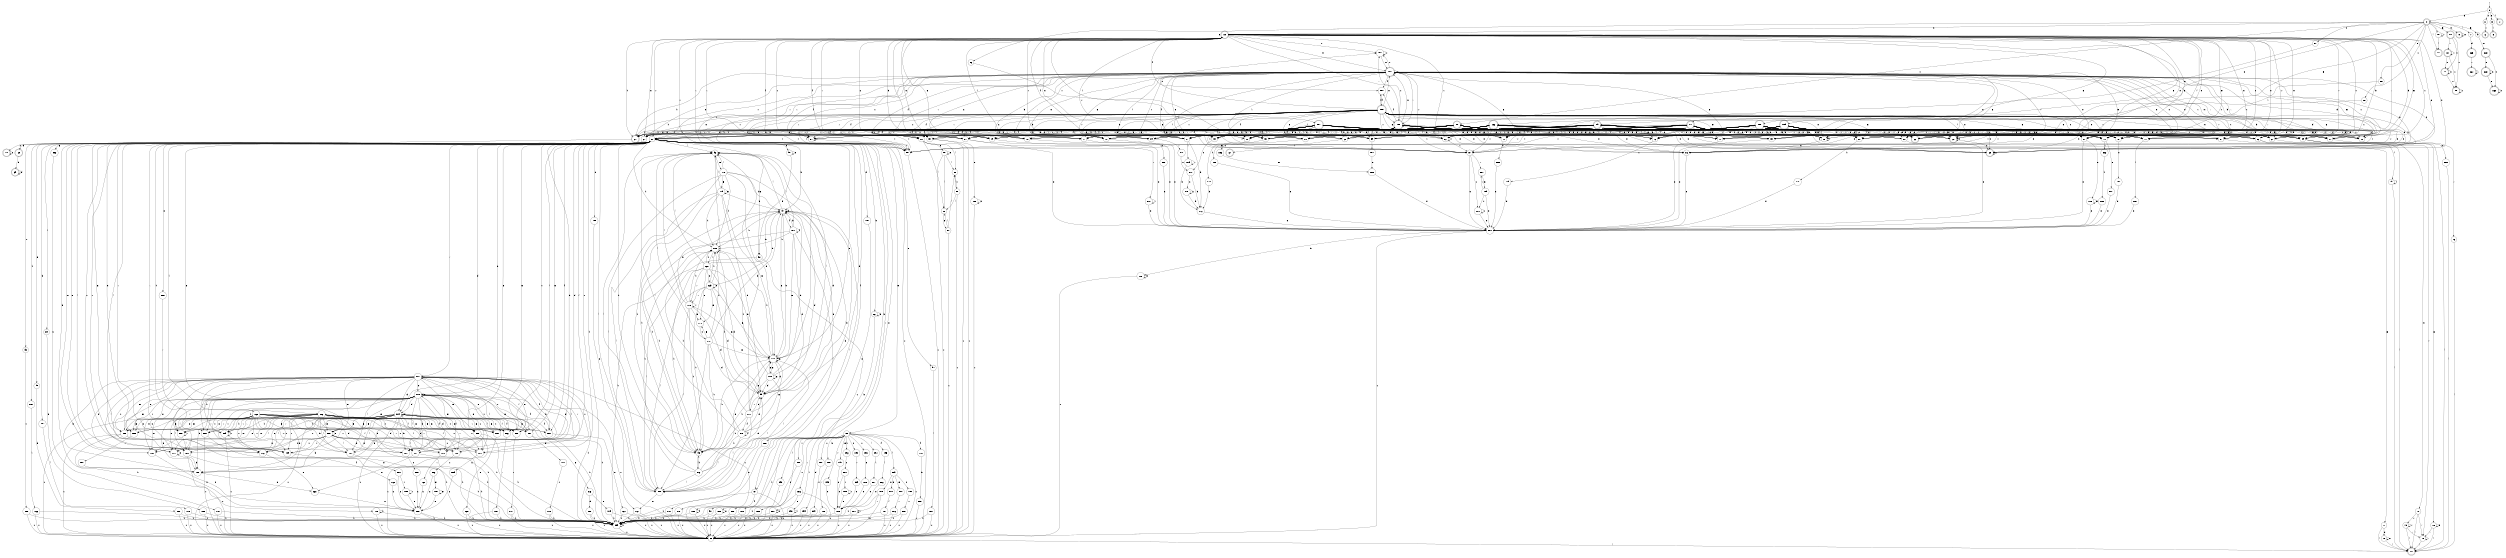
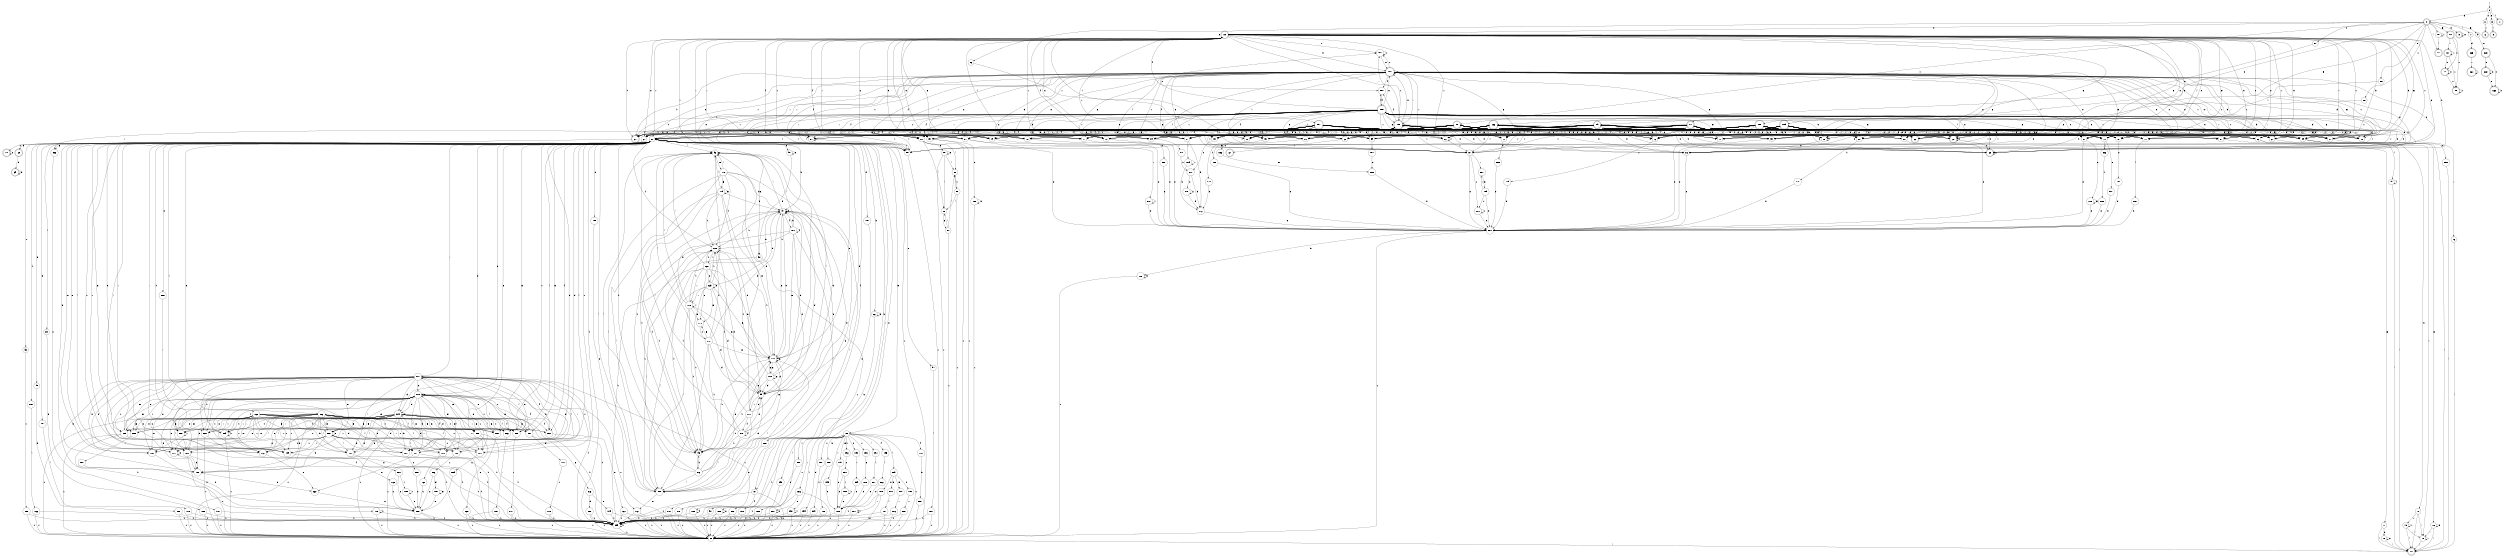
(1002, 129) -> (621, 131)
none -> (139, 381)
